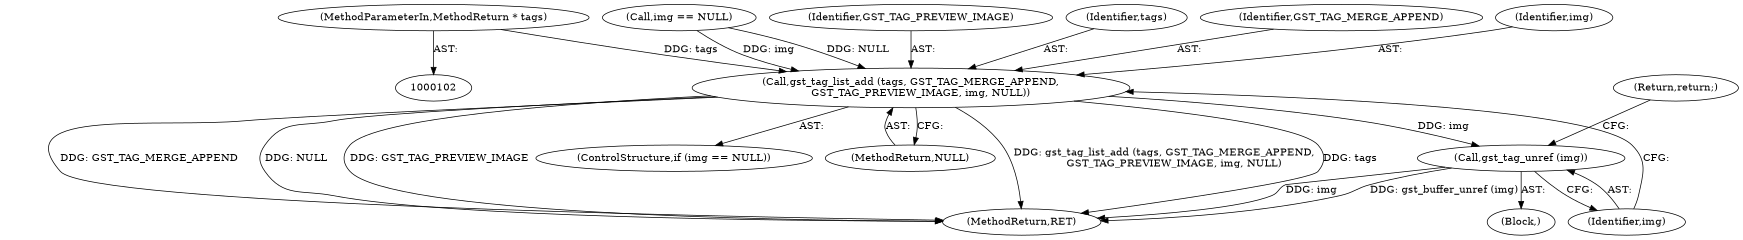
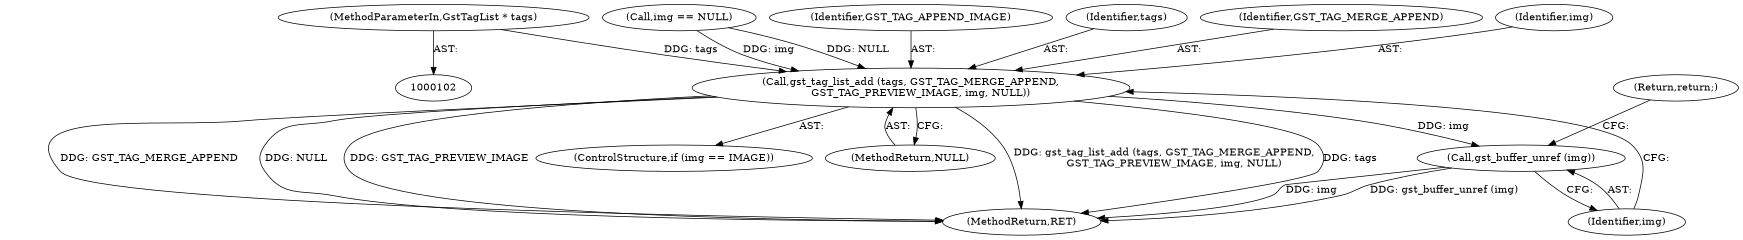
(434, 18) -> (434, 18)
(911, 18) -> (911, 18)
(674, 158) -> (674, 158)
(1521, 158) -> (1521, 158)
(1521, 222) -> none
